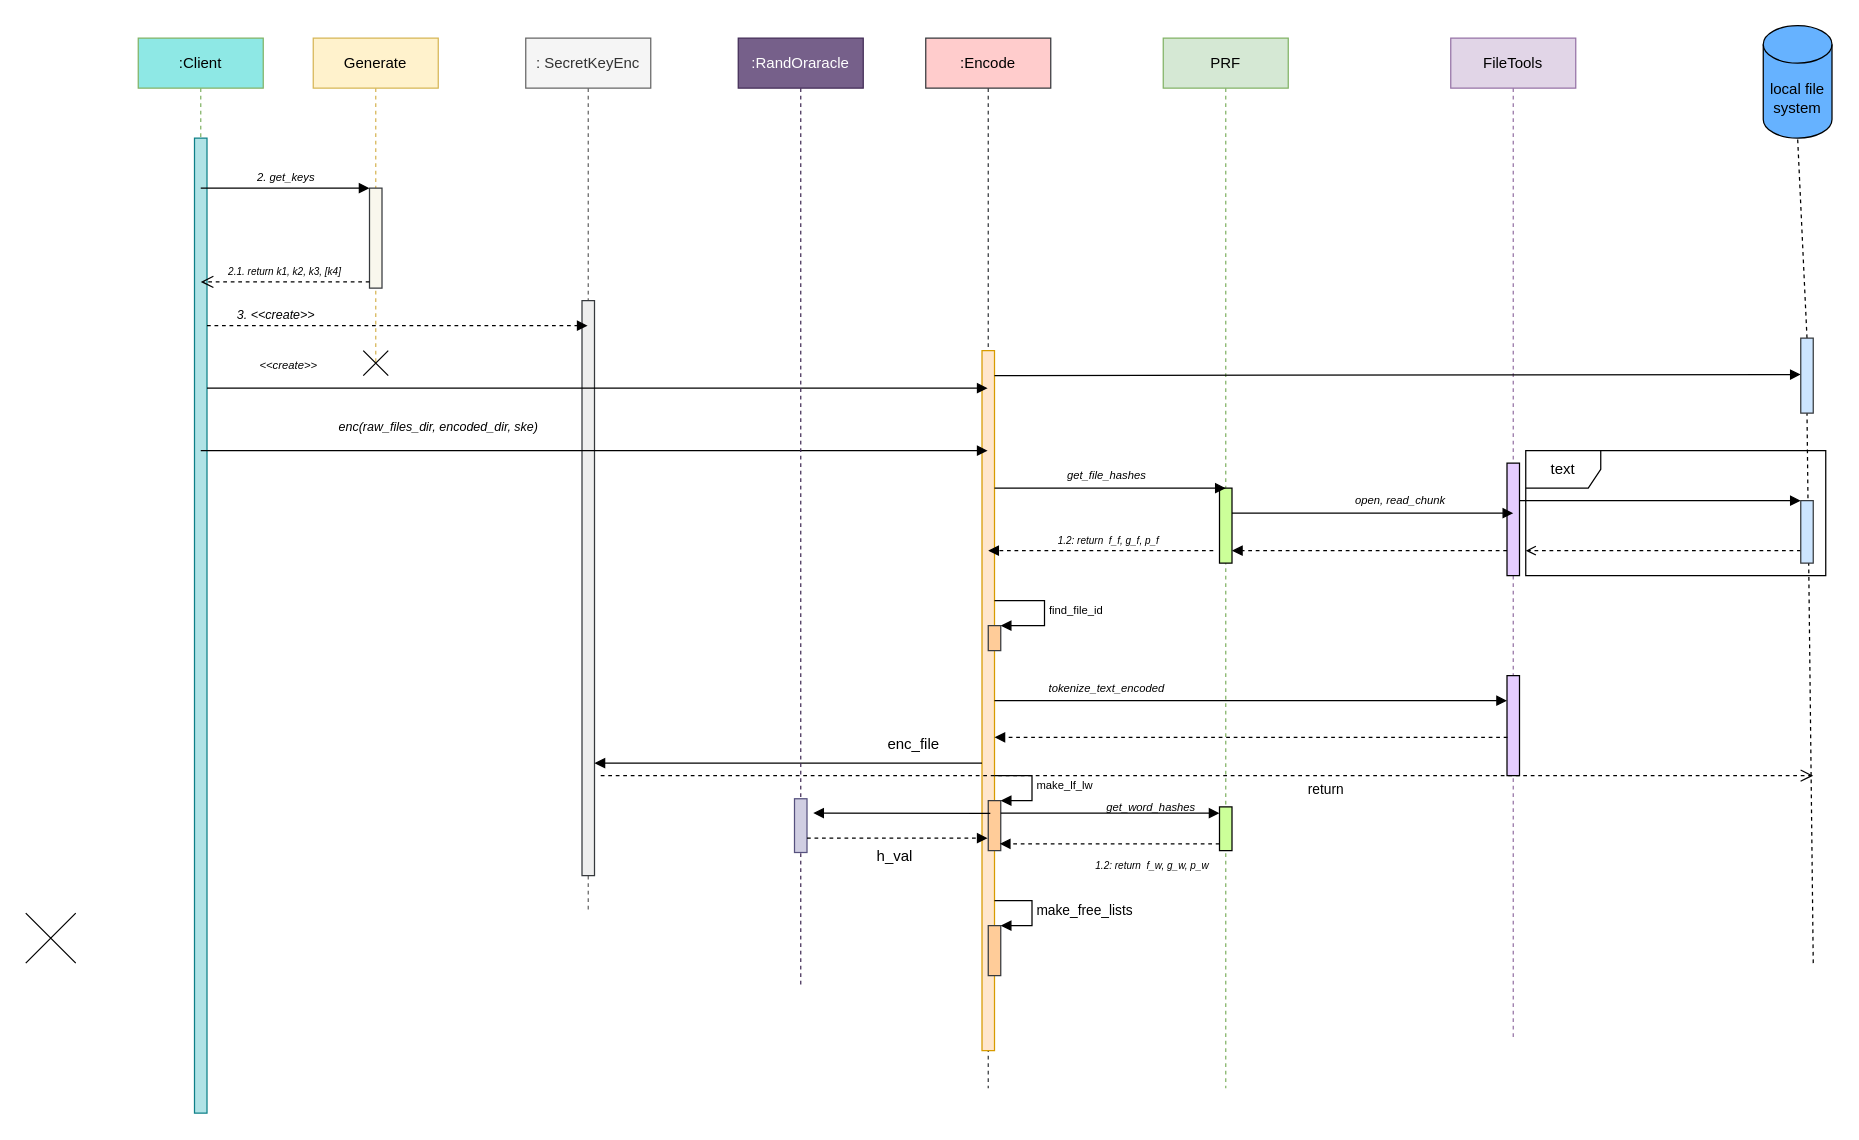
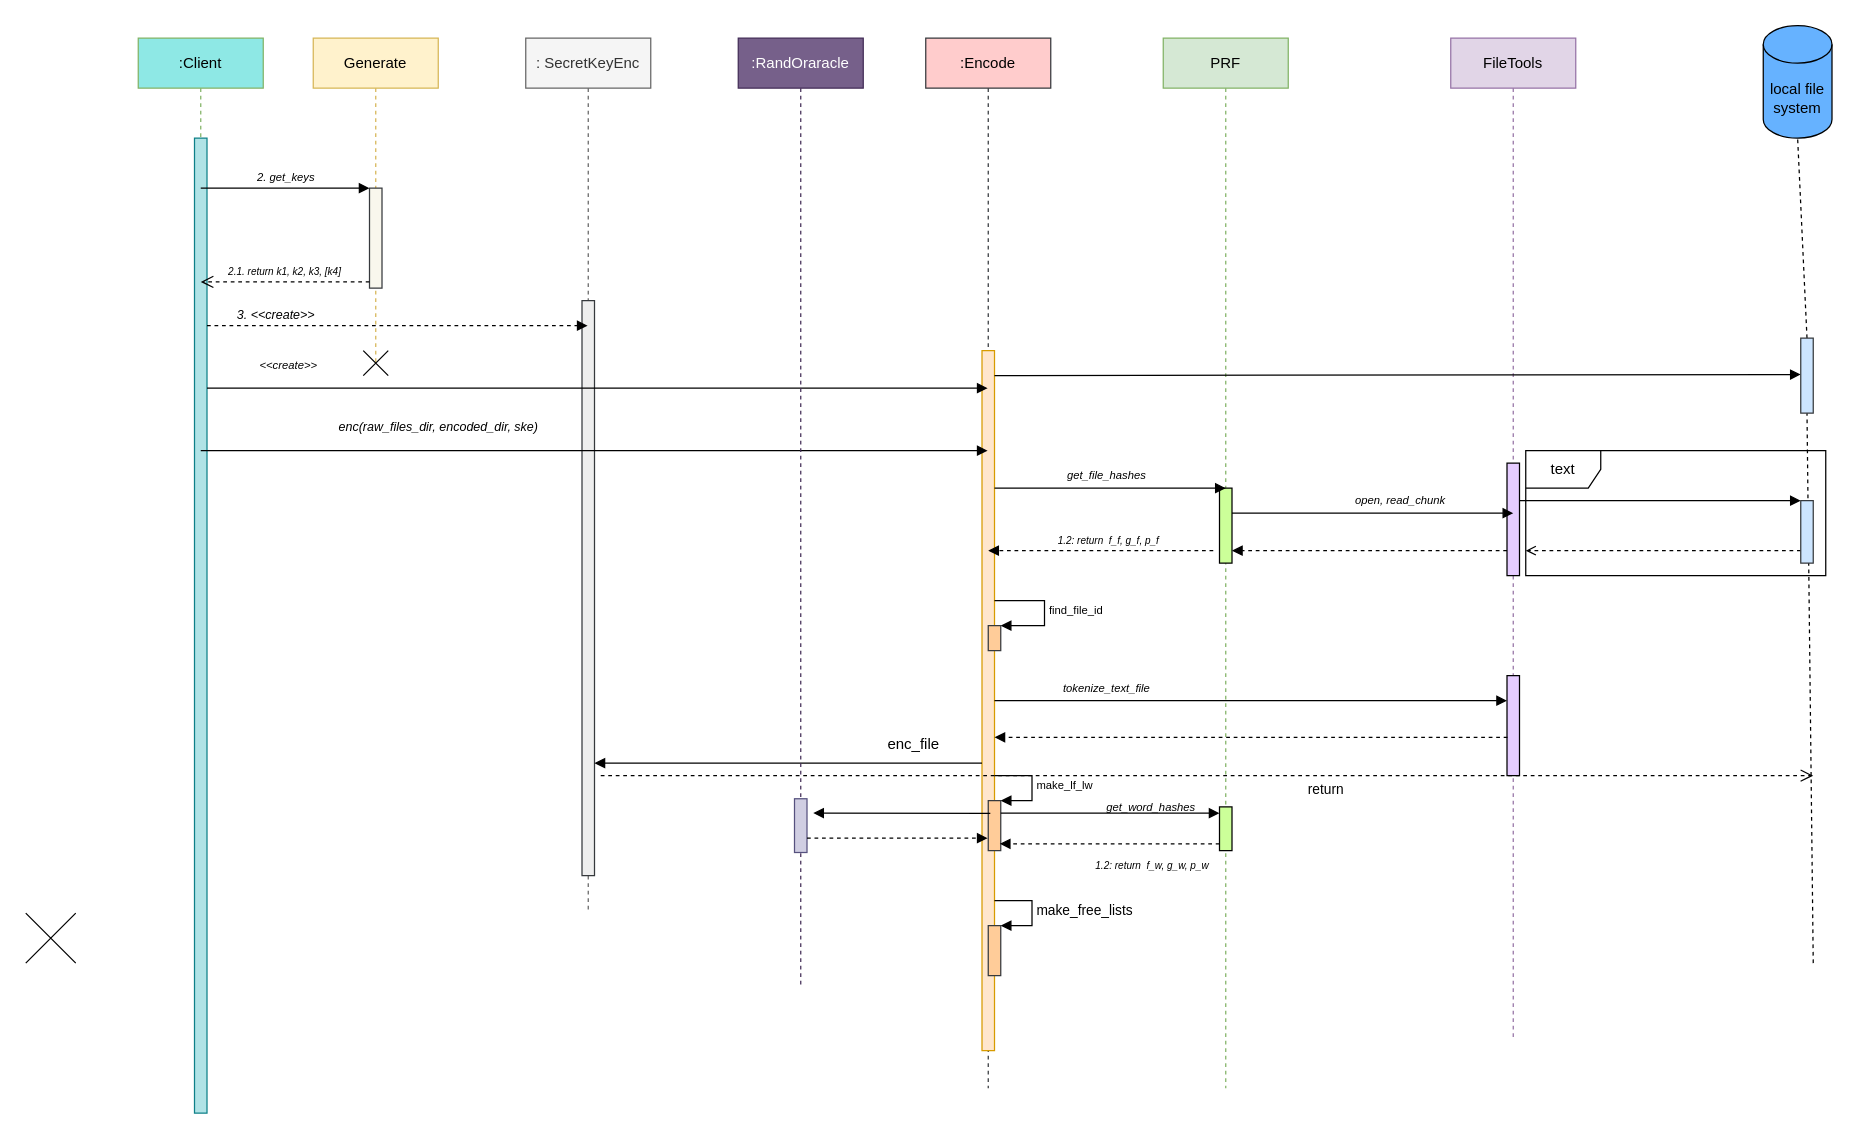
(1106, 688) -> (1106, 688)
(894, 857) -> none
